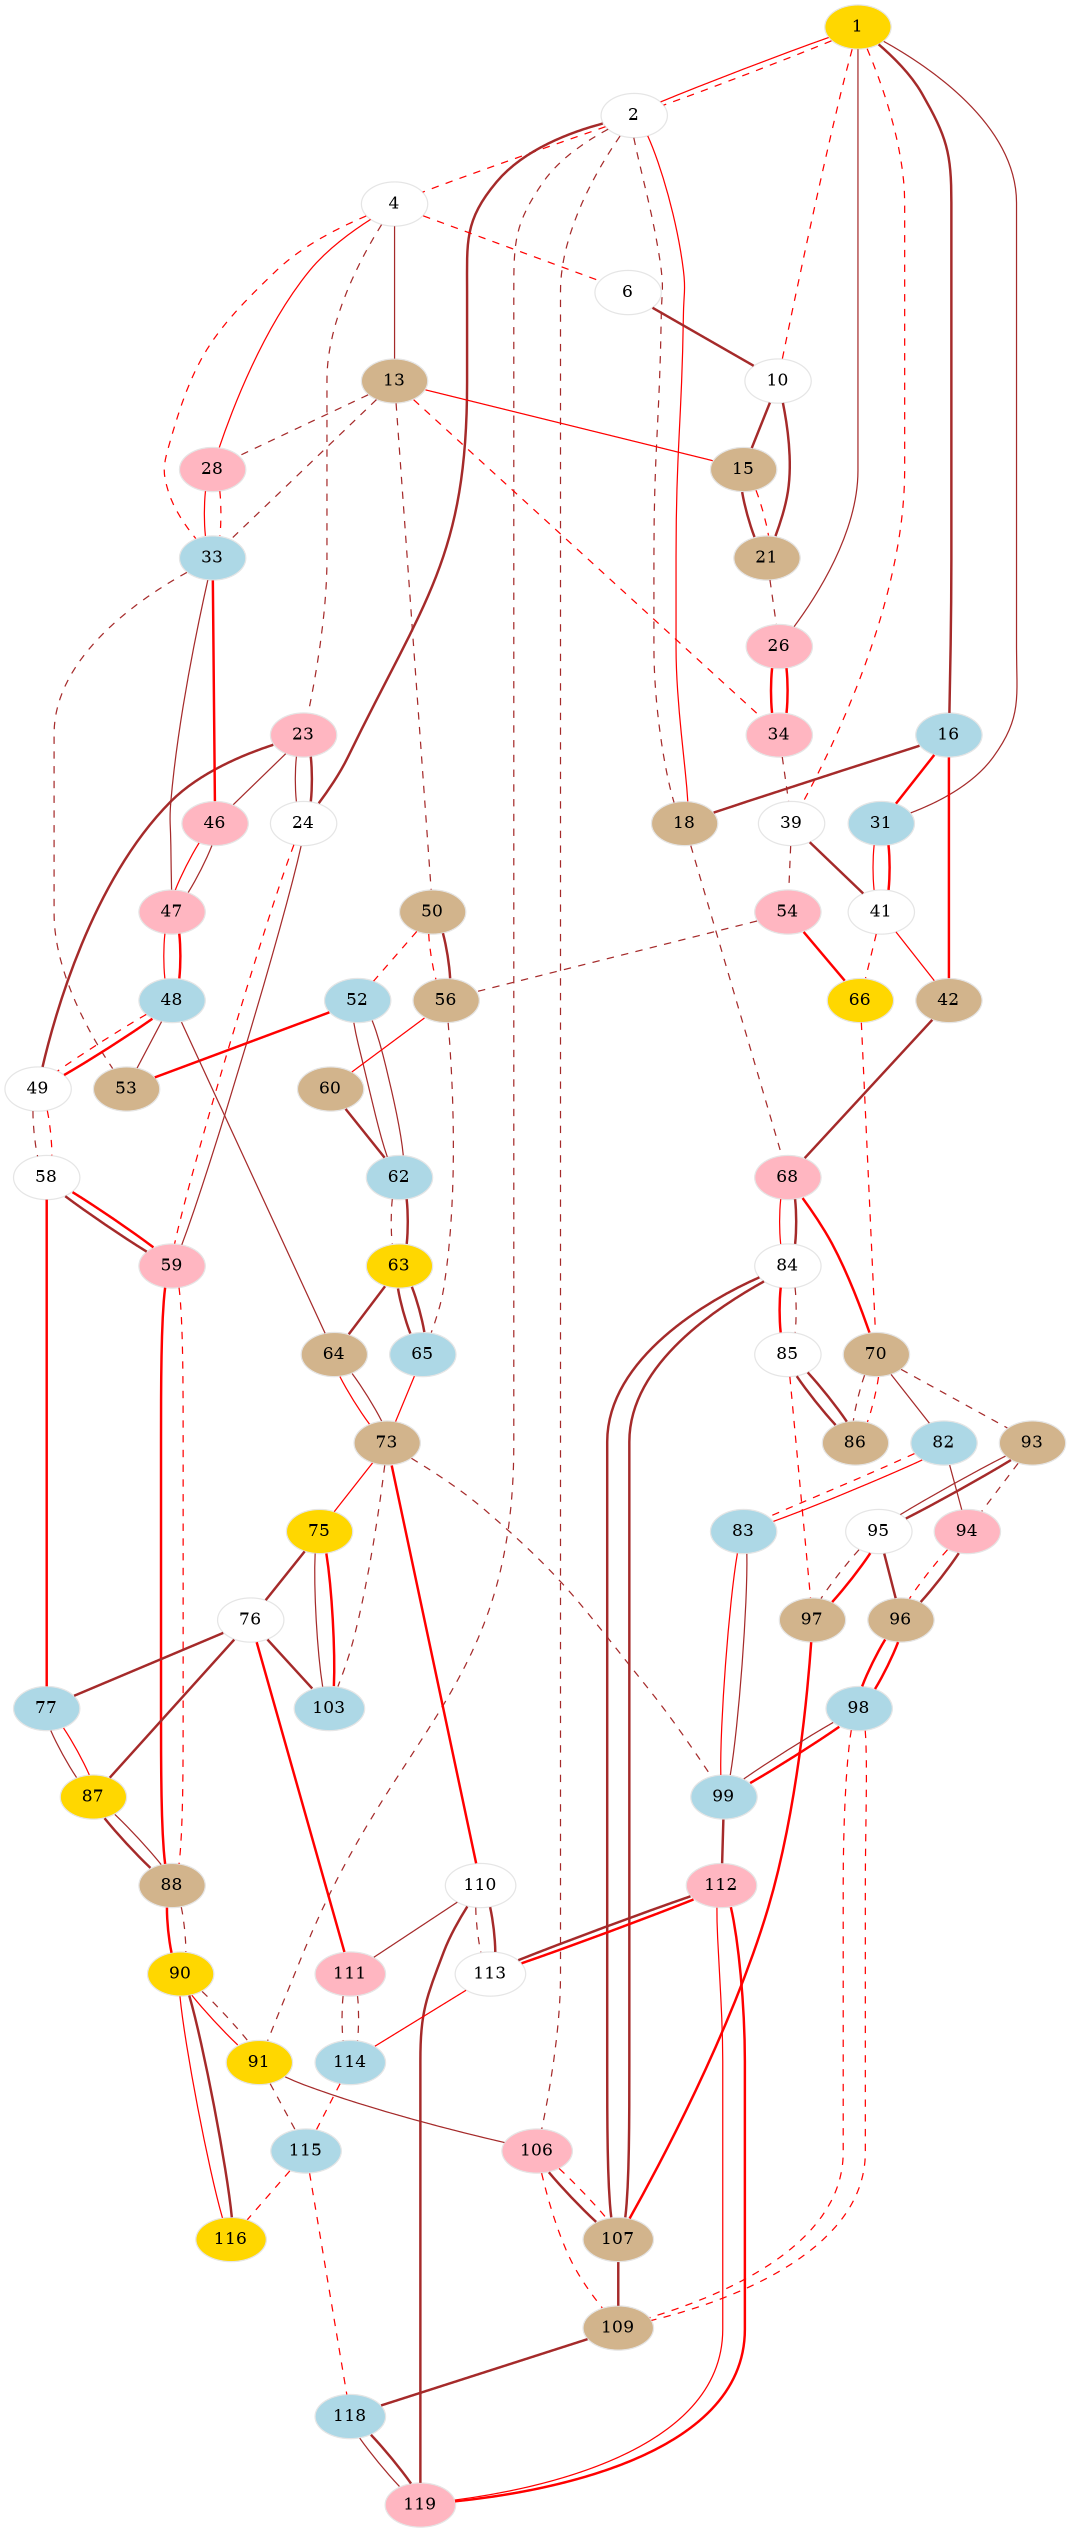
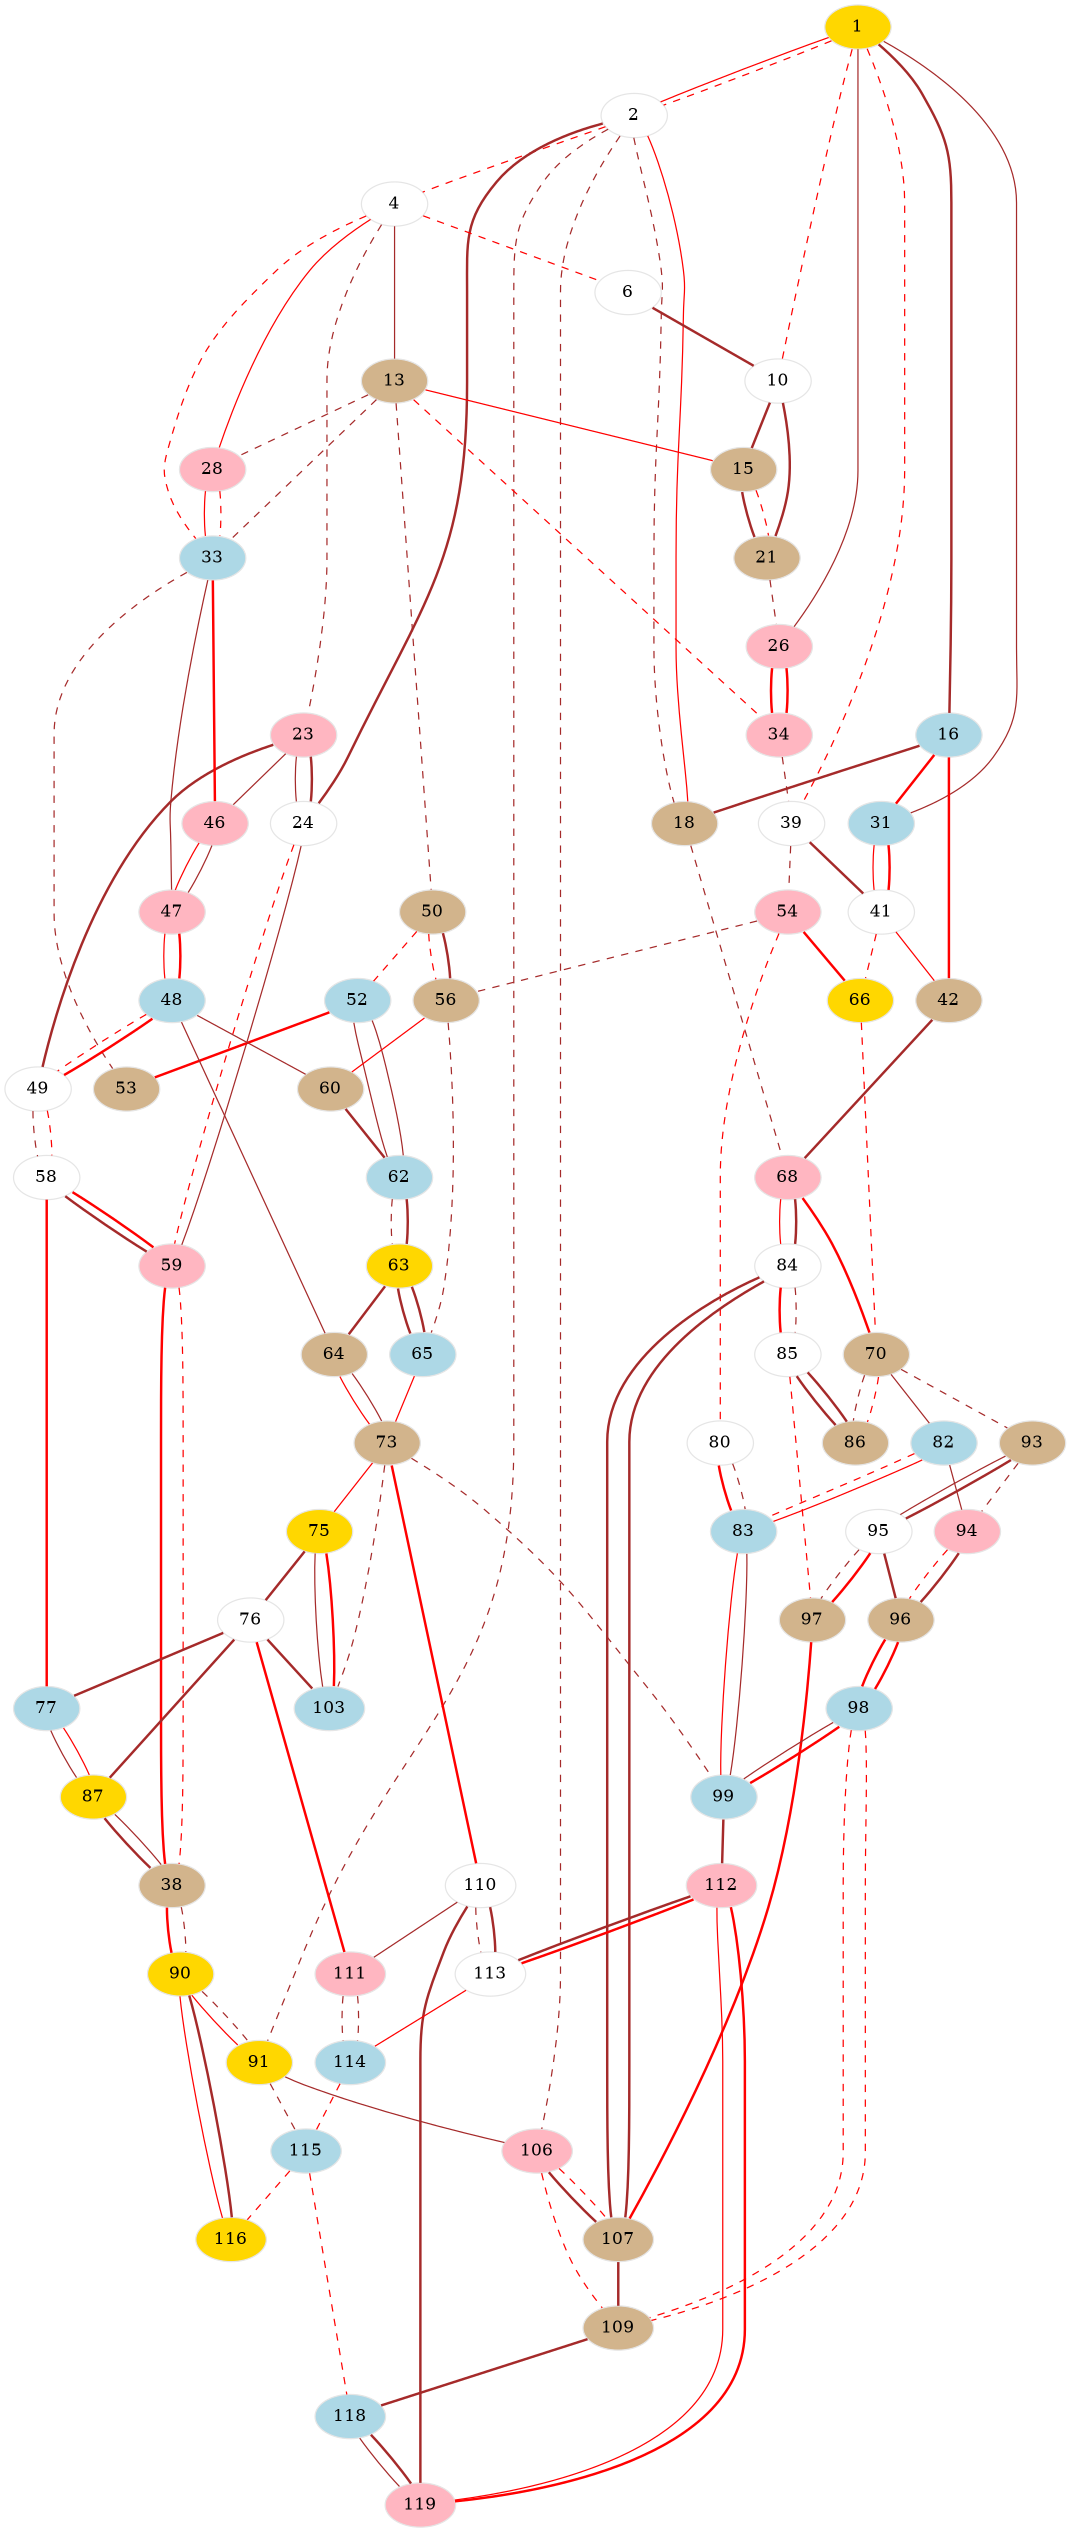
(149, 1045) -> (257, 1048)
none -> (720, 1443)
(172, 1886) -> (172, 1886)
